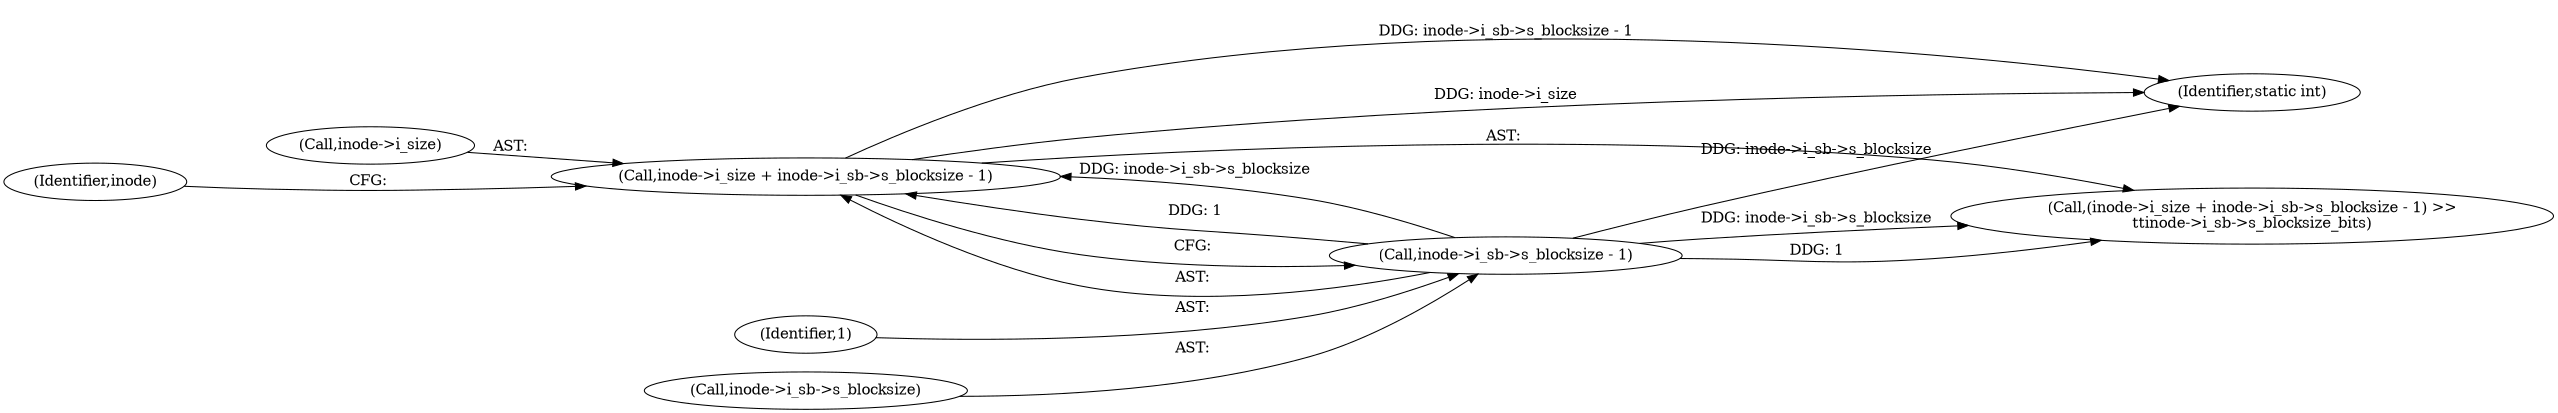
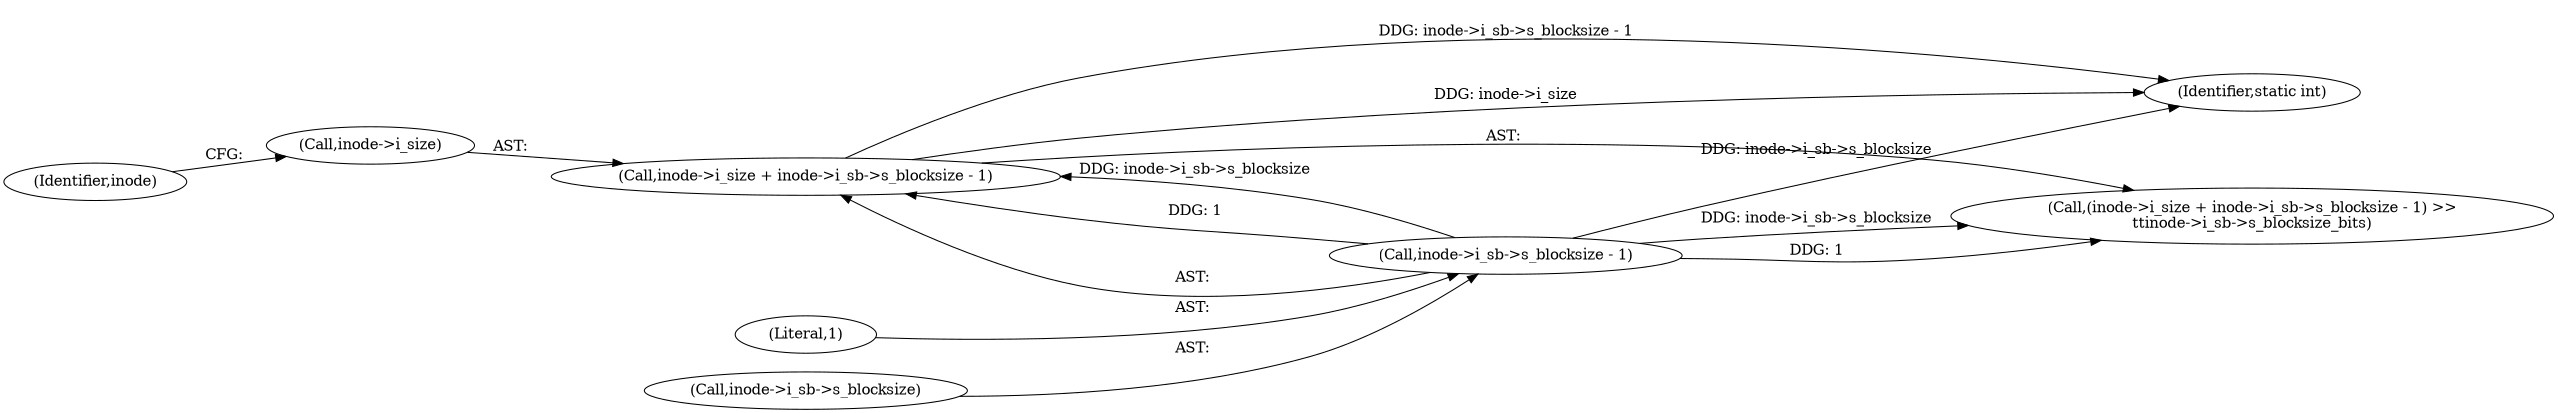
(380, 190) -> (224, 165)
(1096, 257) -> none
(806, 335) -> (806, 335)
